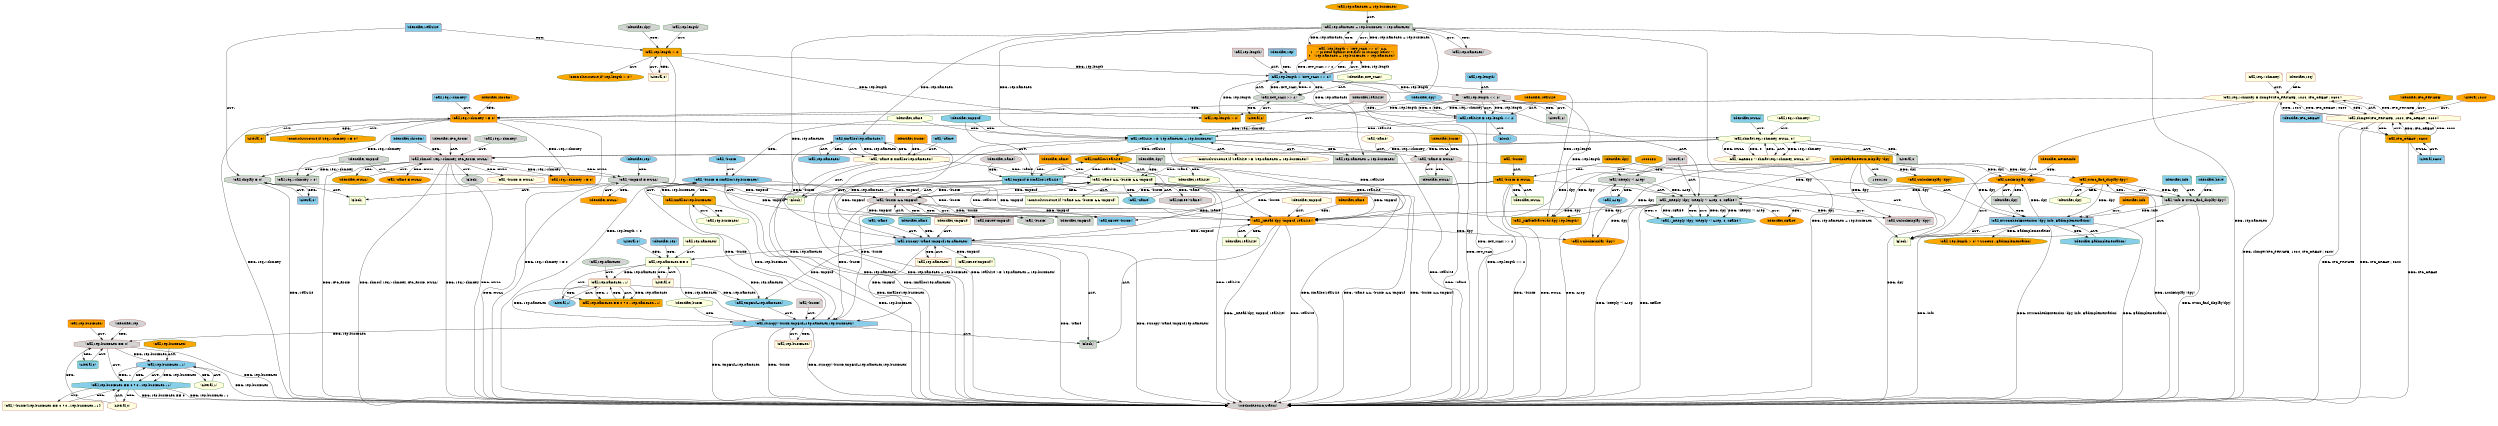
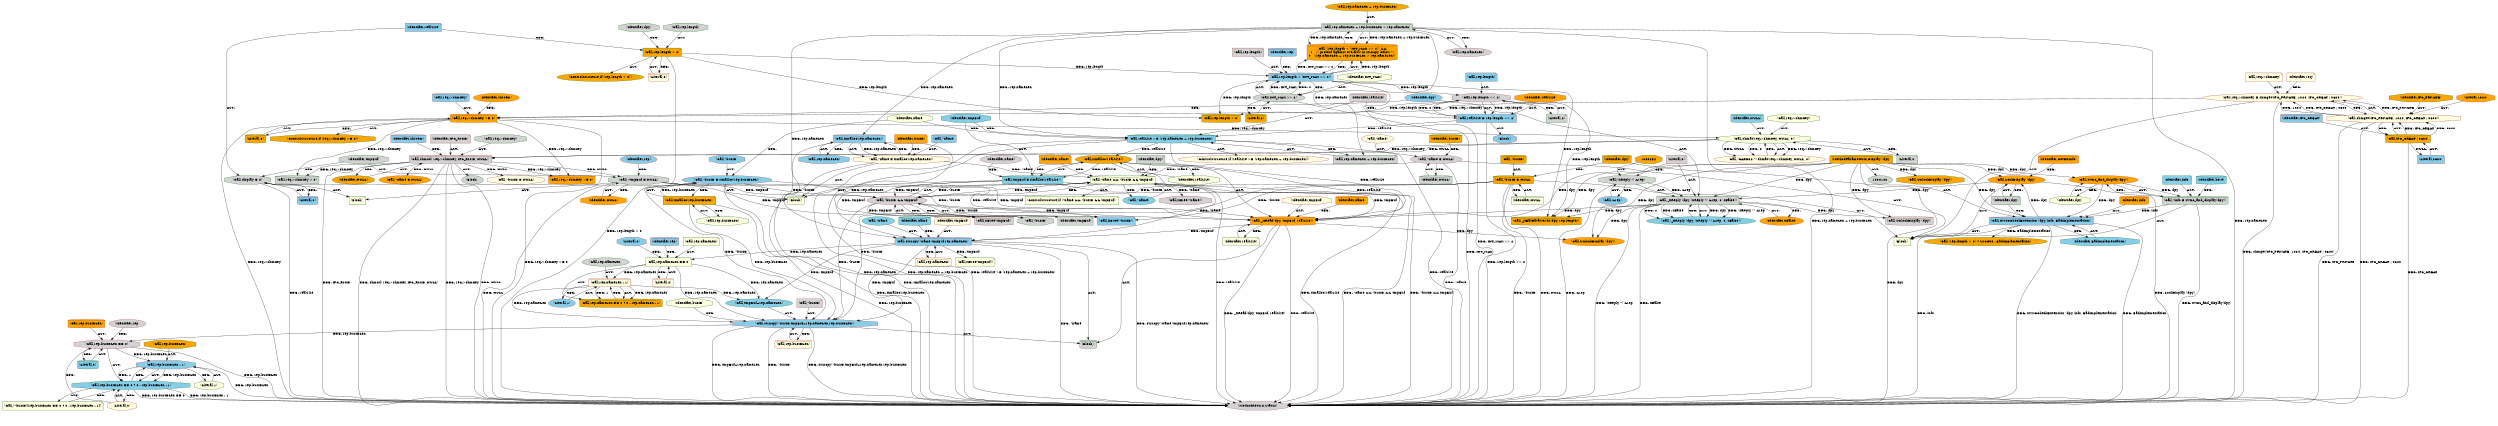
(53, 406) -> (53, 406)
